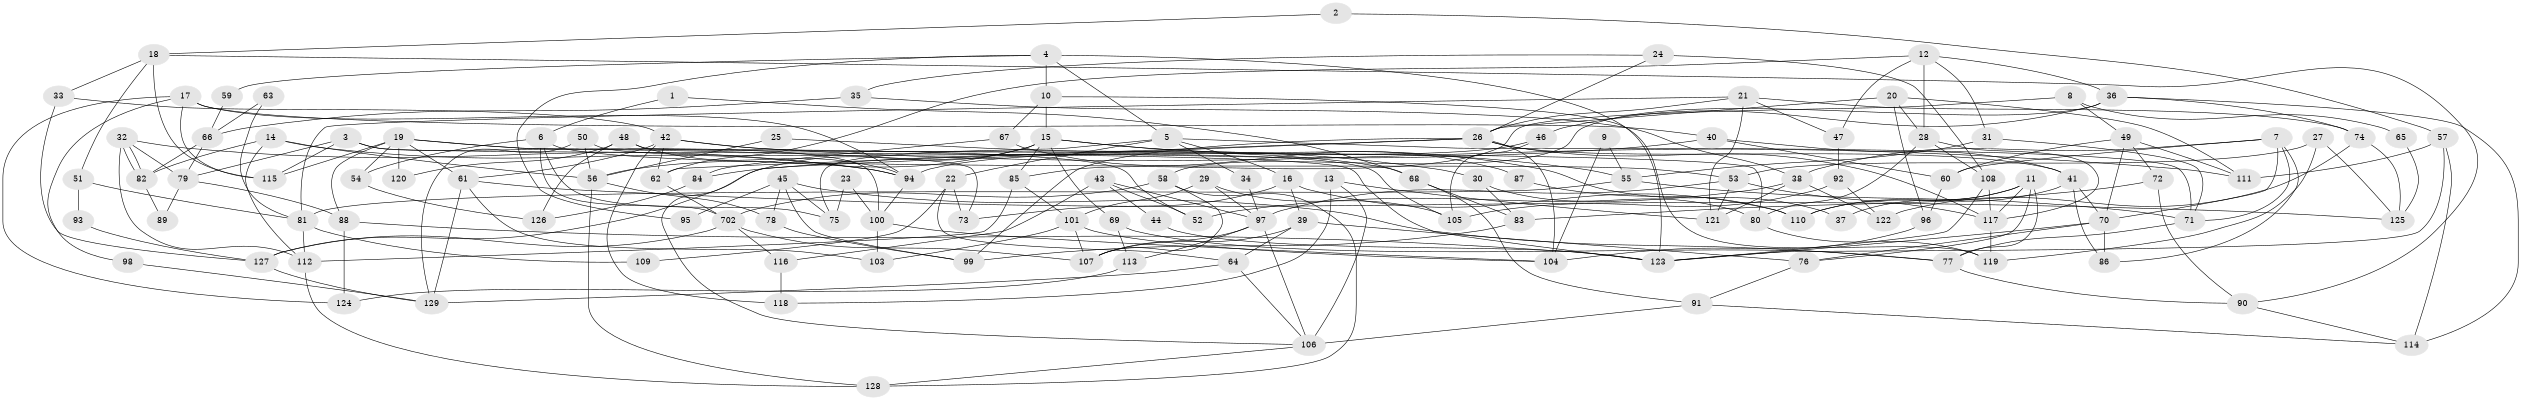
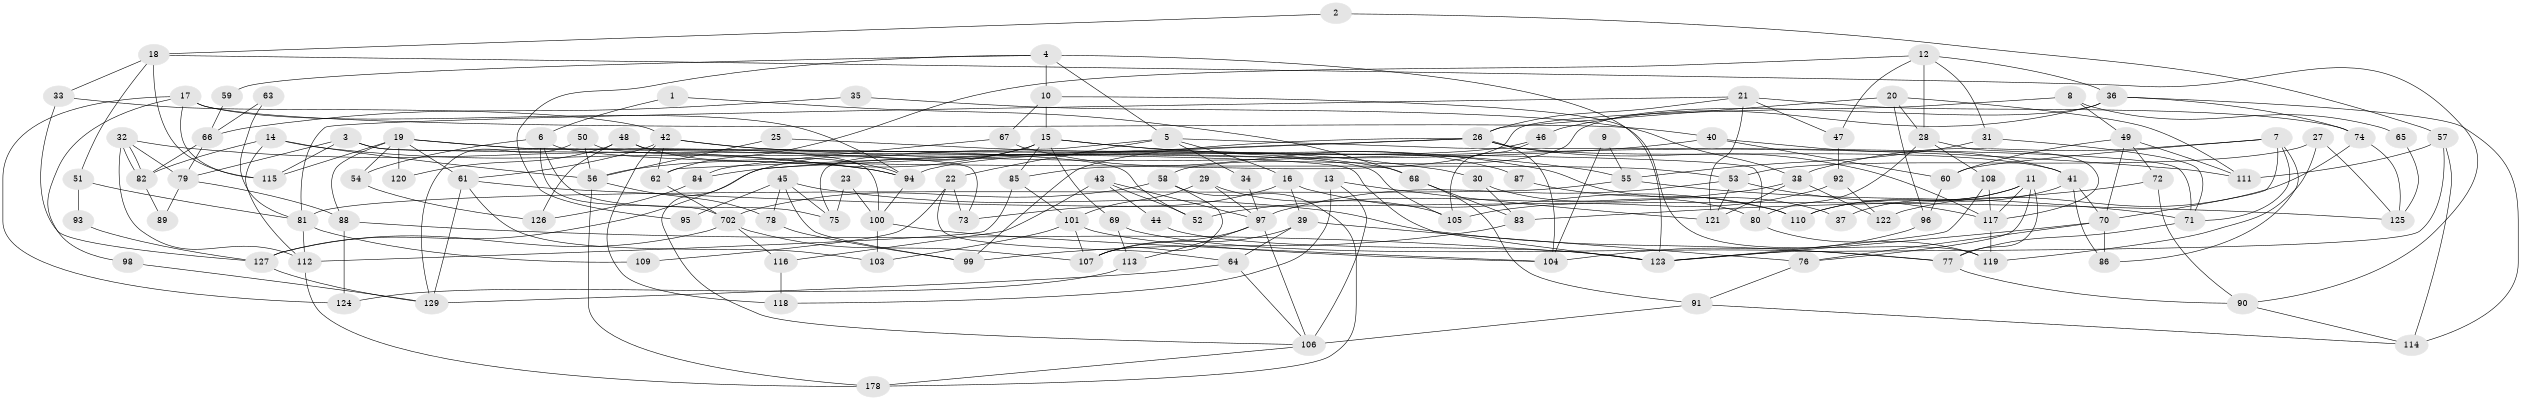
(1658, 55) -> none
(873, 387) -> (873, 387)
